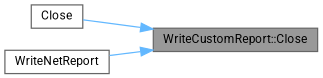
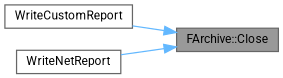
(57, 17) -> (69, 17)
(235, 40) -> (227, 40)
